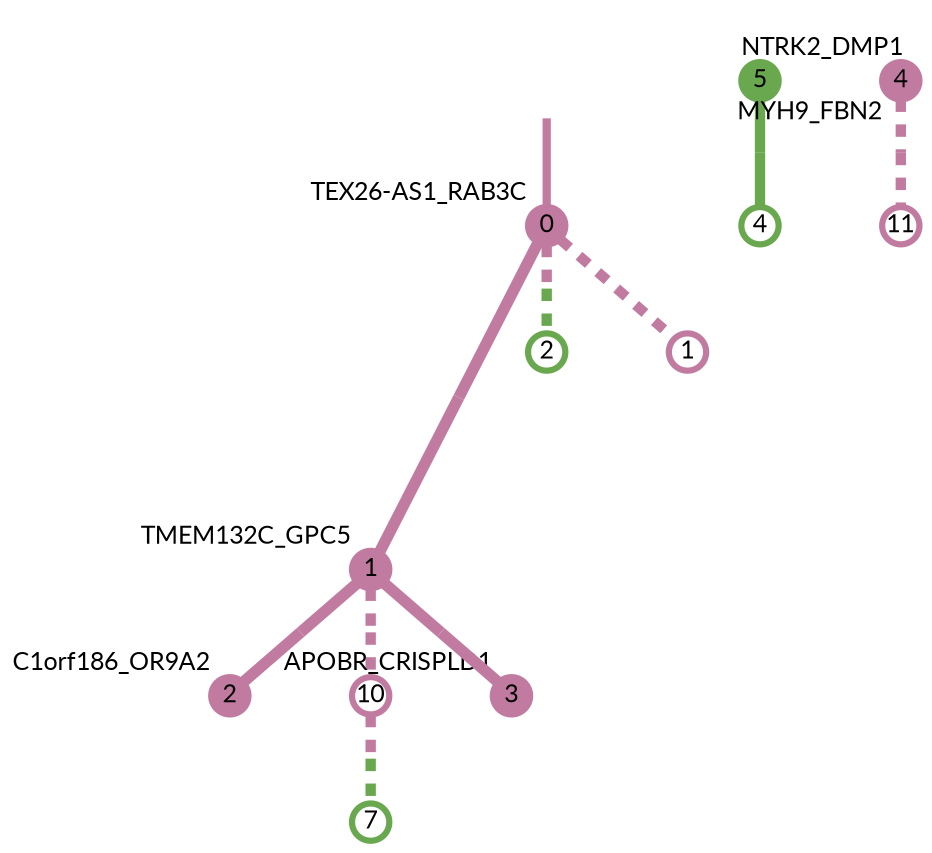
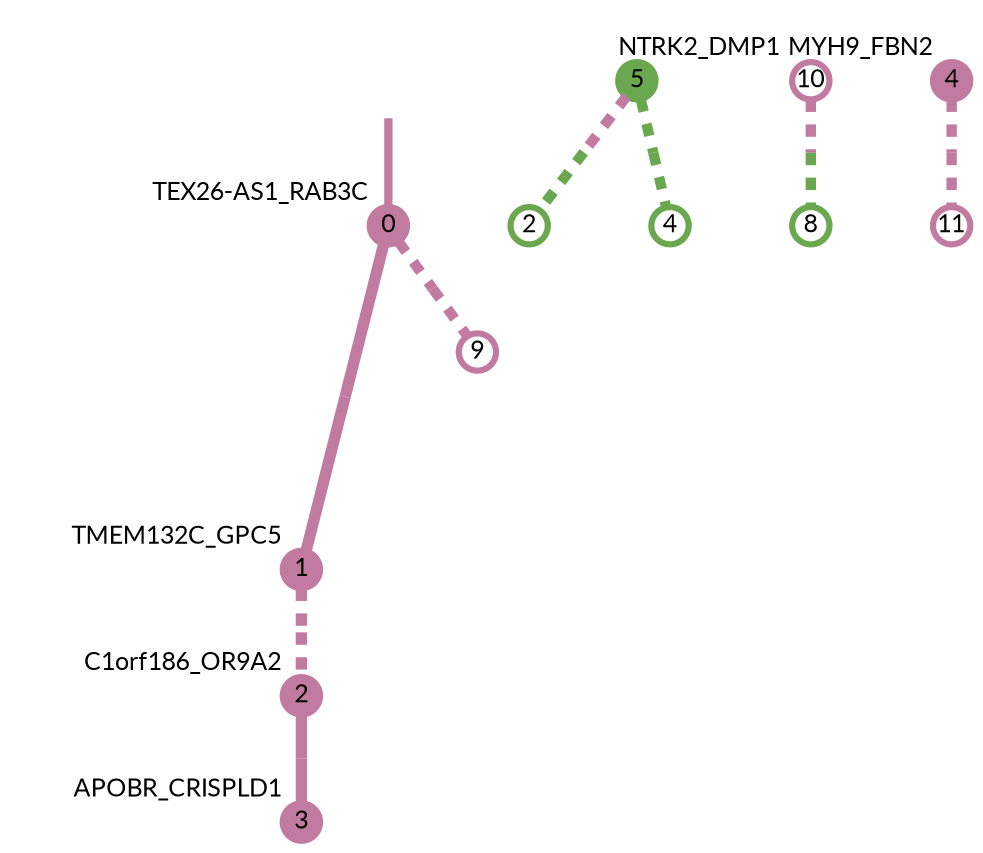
(760, 153) -> (653, 153)
(547, 289) -> (584, 153)
(688, 352) -> (477, 352)
(300, 632) -> (301, 632)
(371, 632) -> none
(441, 632) -> (301, 759)
(371, 822) -> (811, 226)
